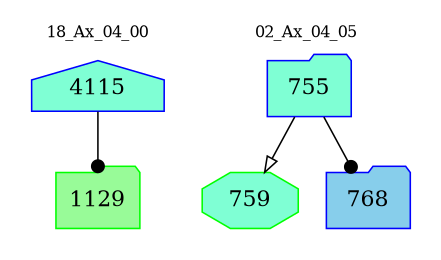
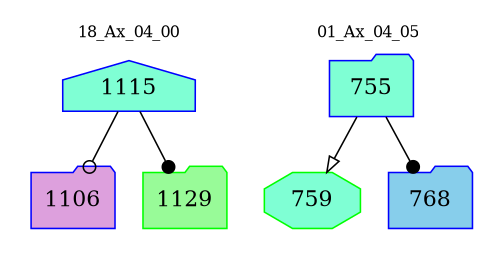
(306, 33) -> (368, 33)
(98, 89) -> (129, 89)
none -> (73, 200)
